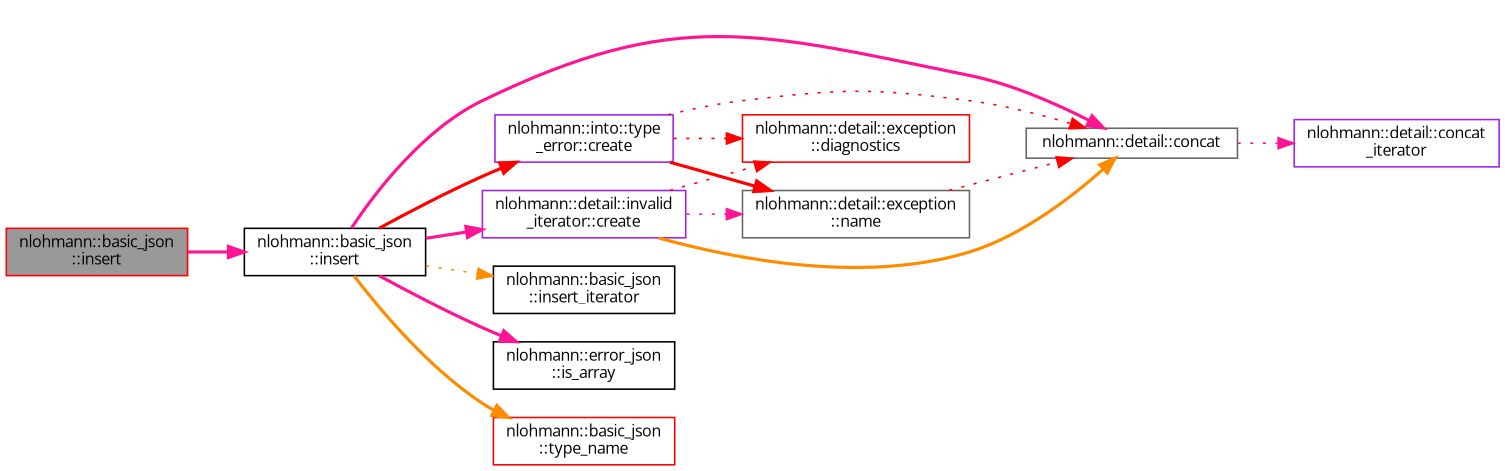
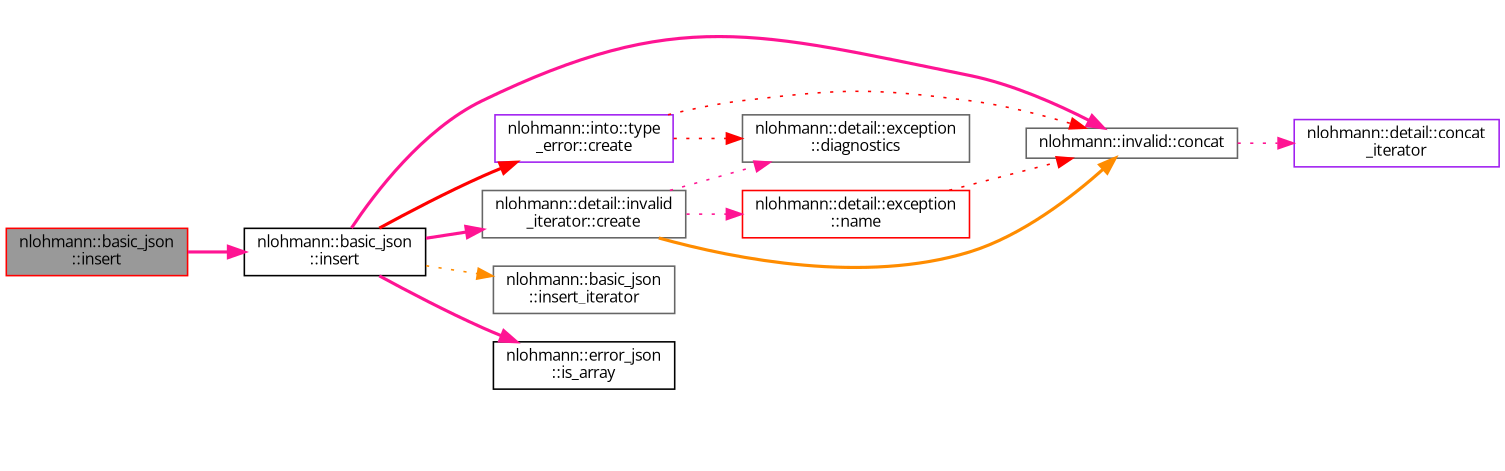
(856, 138) -> (856, 138)
(1132, 143) -> (1132, 143)
(702, 171) -> none
(702, 181) -> (713, 178)
(584, 214) -> (584, 214)
(856, 214) -> (856, 214)
(584, 290) -> (584, 290)
(584, 441) -> none
